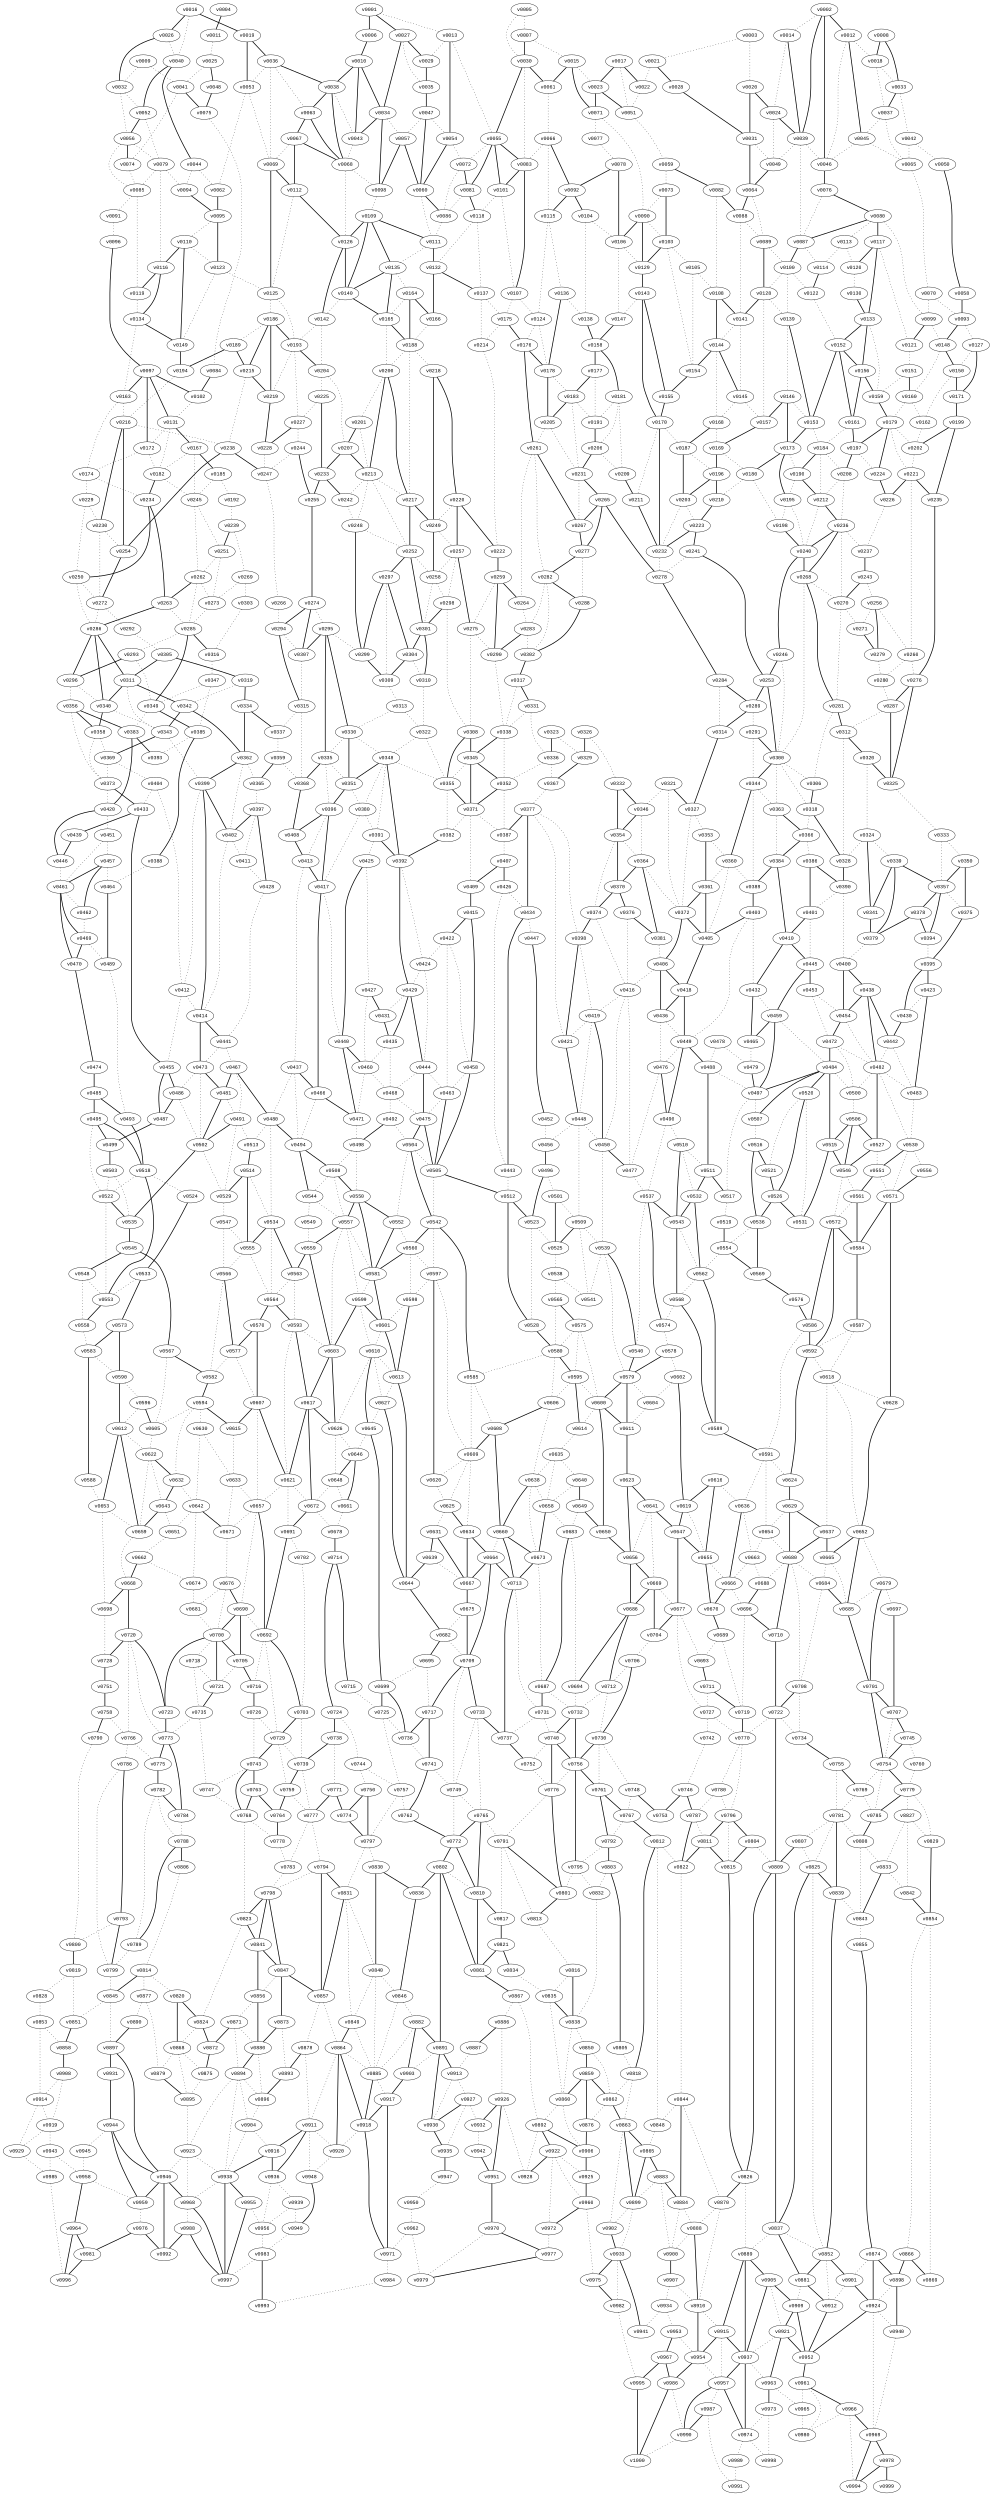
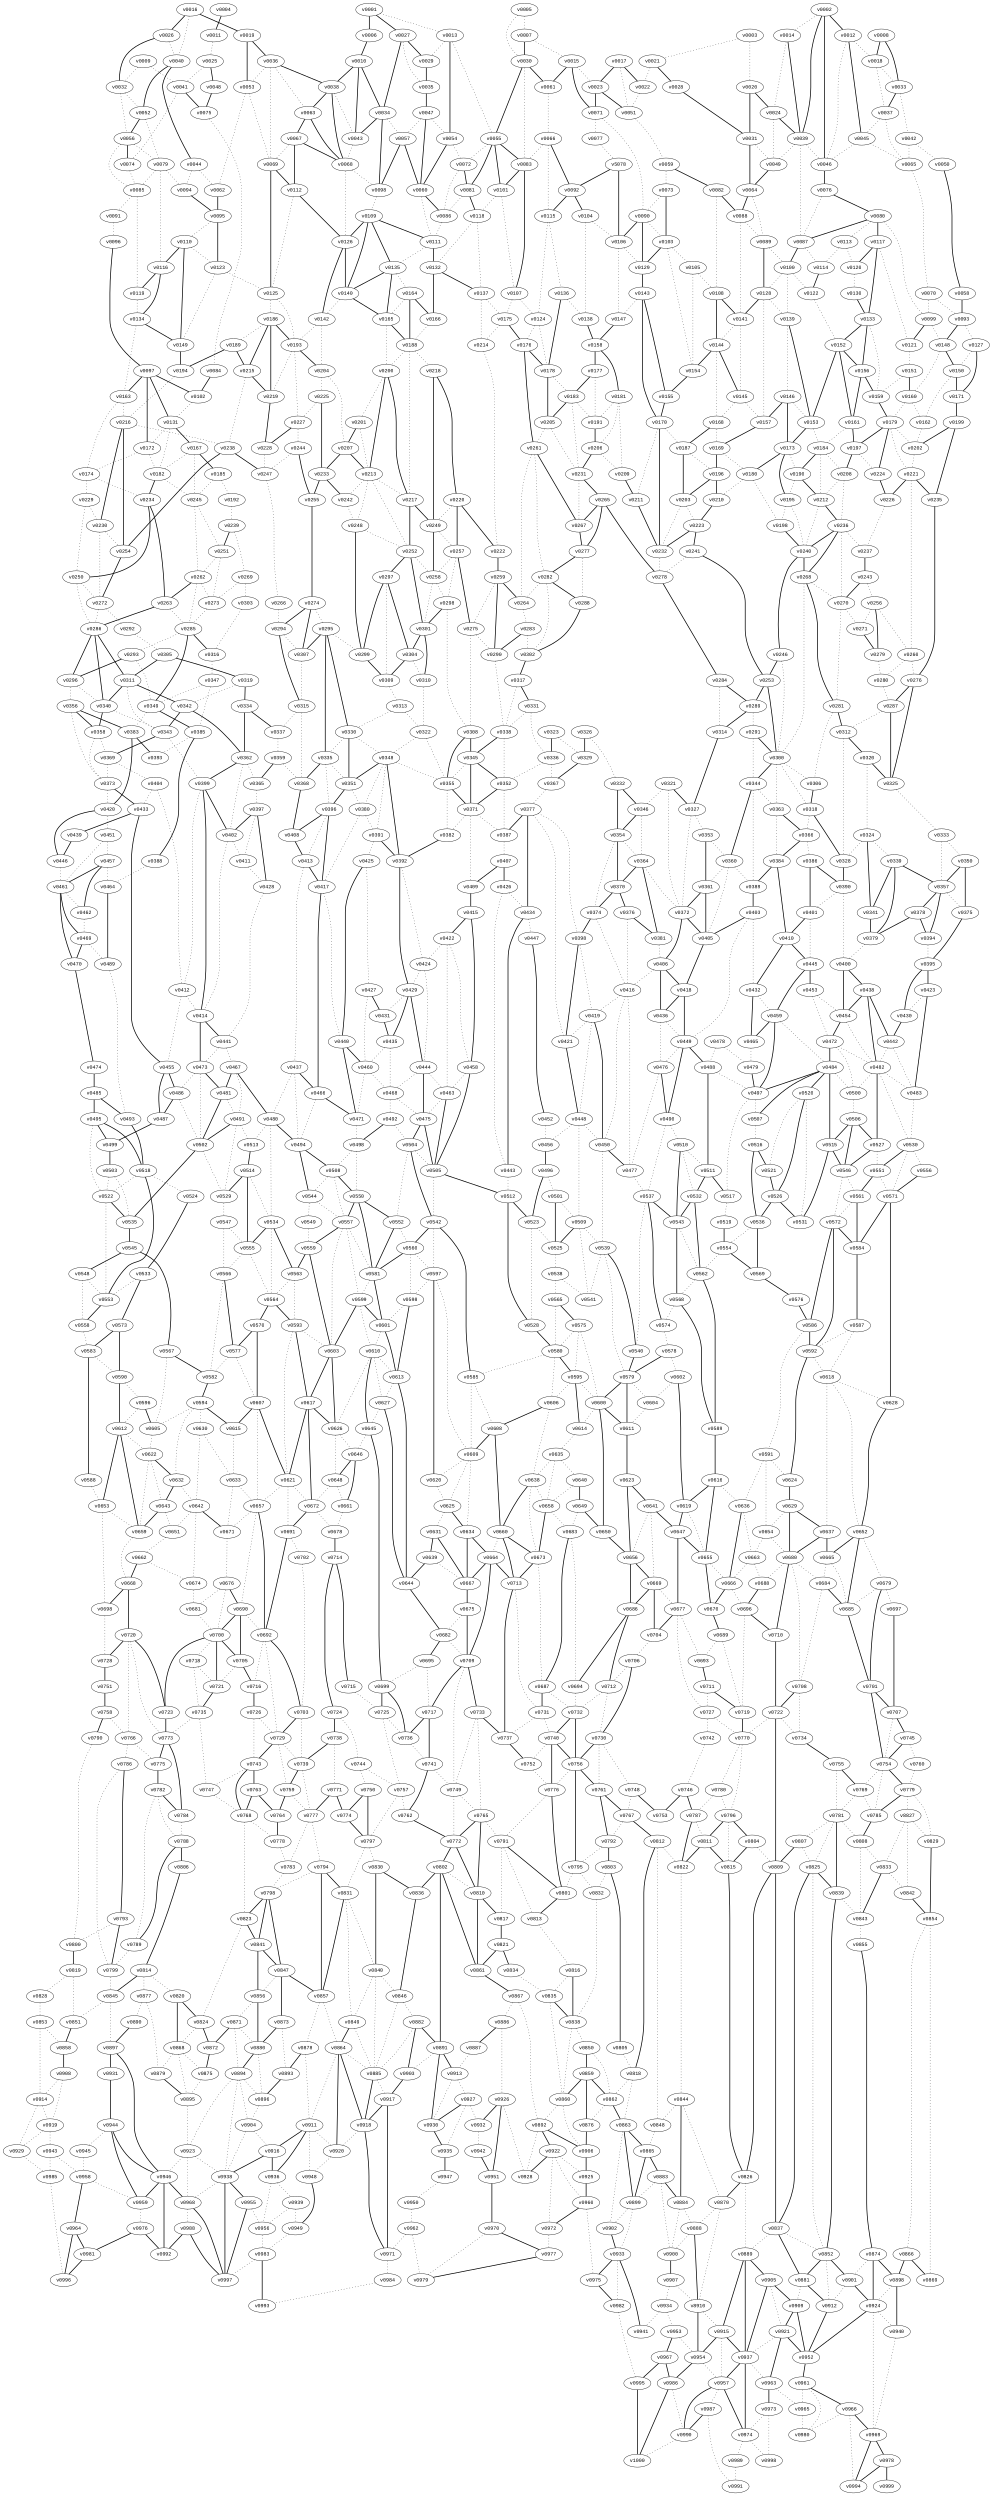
(619, 164) -> (619, 164)
(540, 604) -> (533, 590)
(741, 1442) -> (715, 1454)
(165, 1920) -> (165, 1920)
